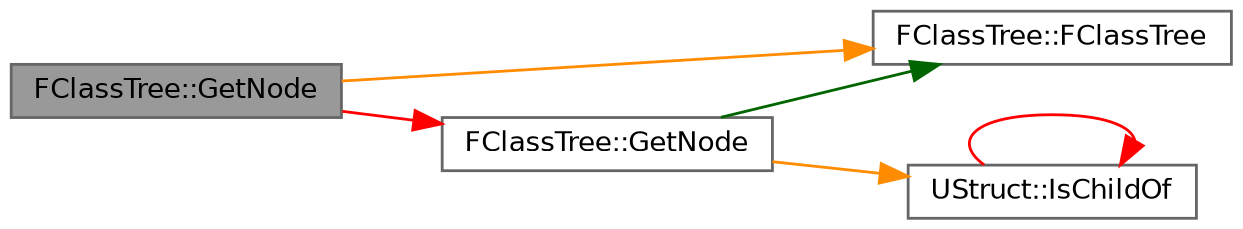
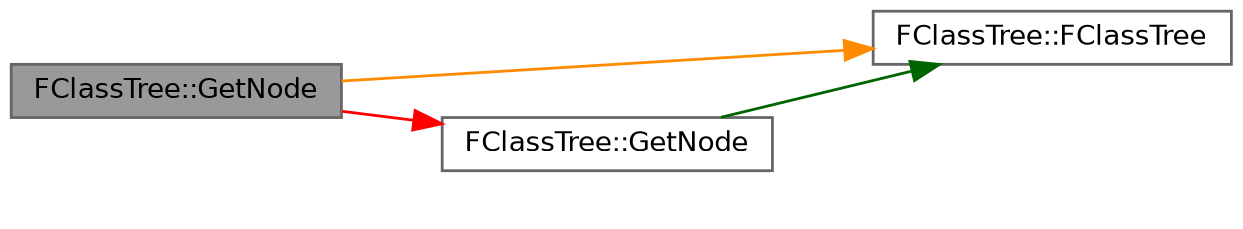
(1052, 192) -> none
